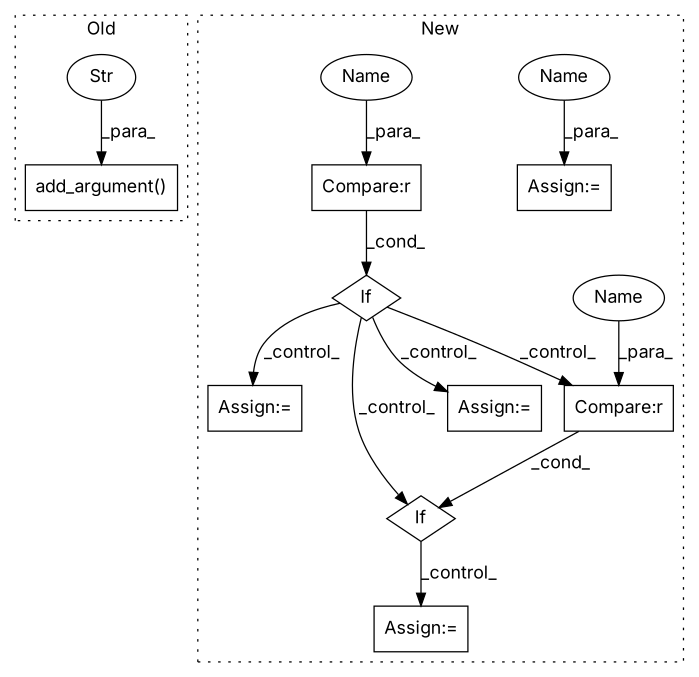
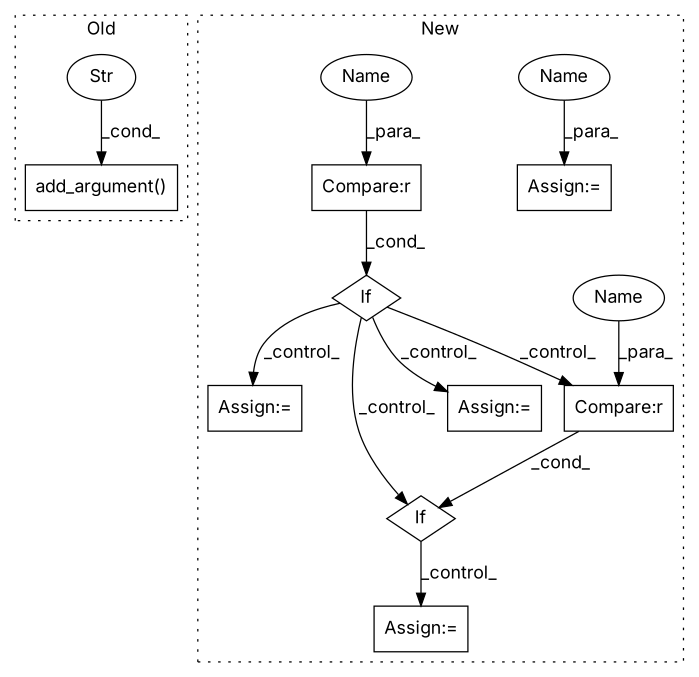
(129, 133) -> (131, 133)
